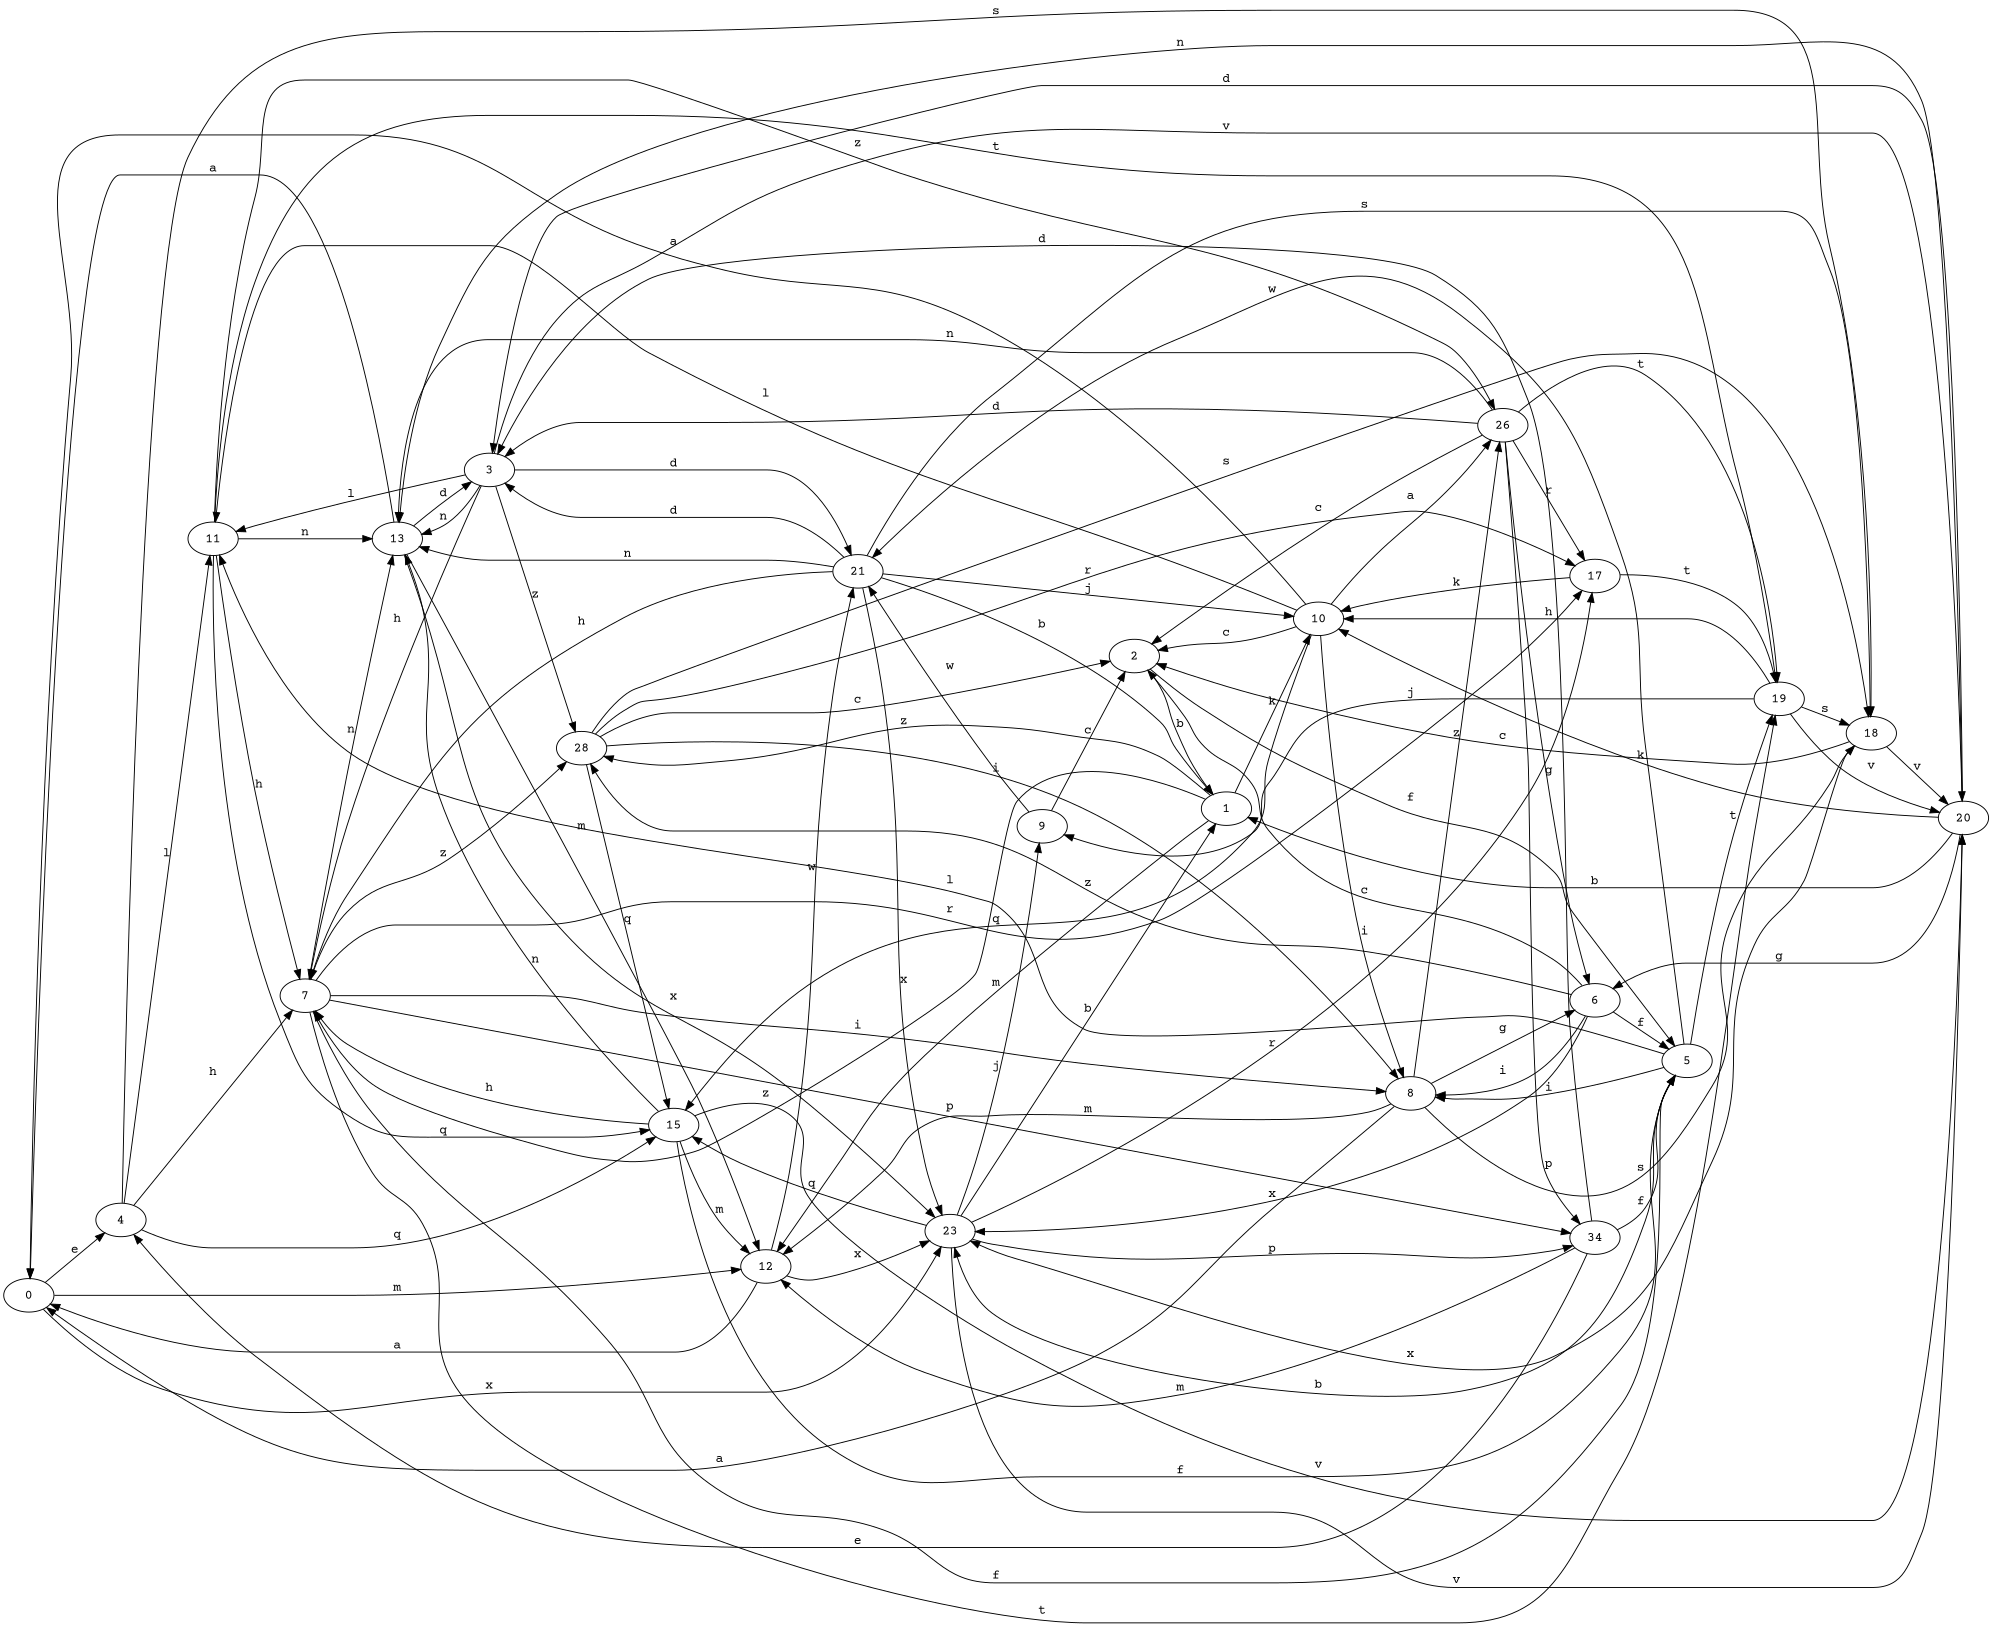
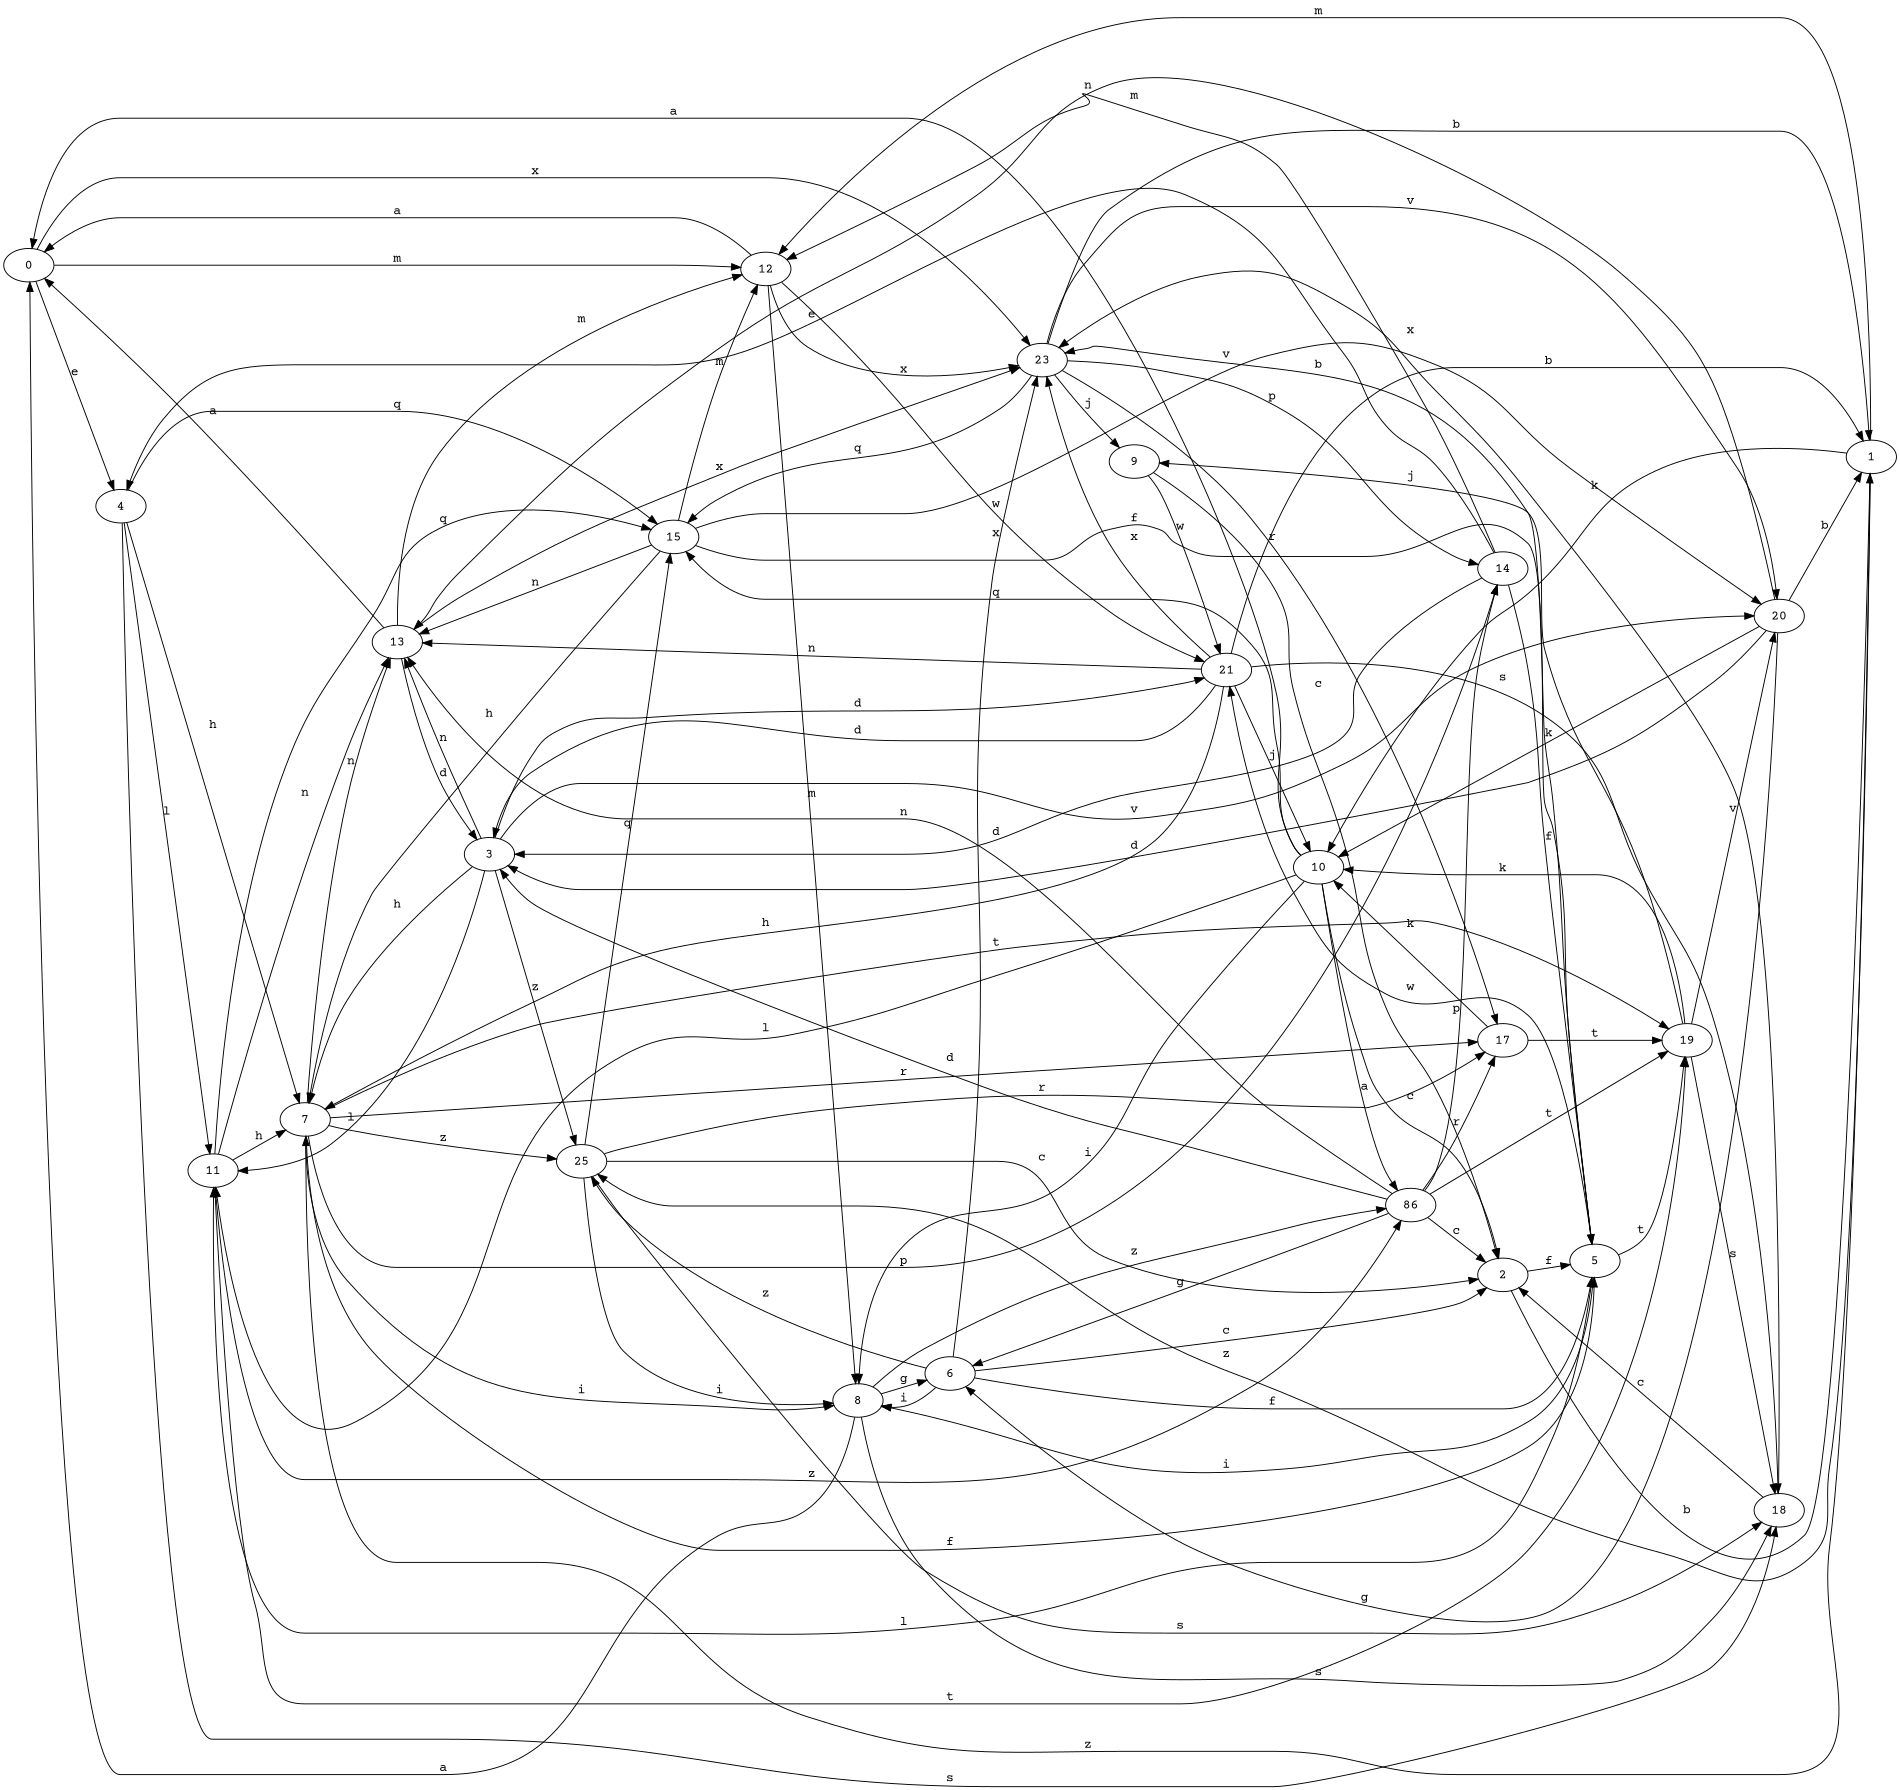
(1503, 425) -> (1411, 1205)
(1549, 612) -> (1503, 868)
(582, 748) -> (582, 1161)
(1914, 772) -> none
(1066, 1115) -> (812, 830)
(1595, 1238) -> (1503, 569)
